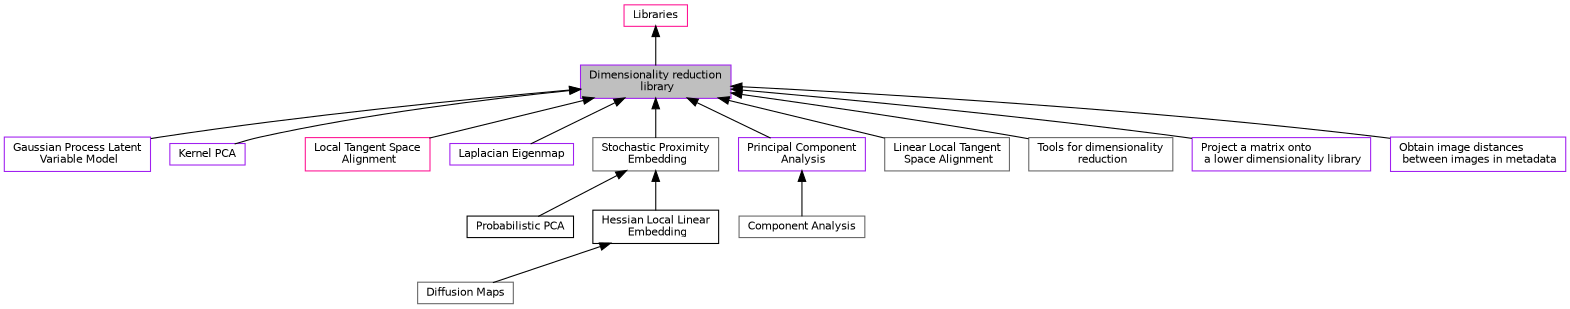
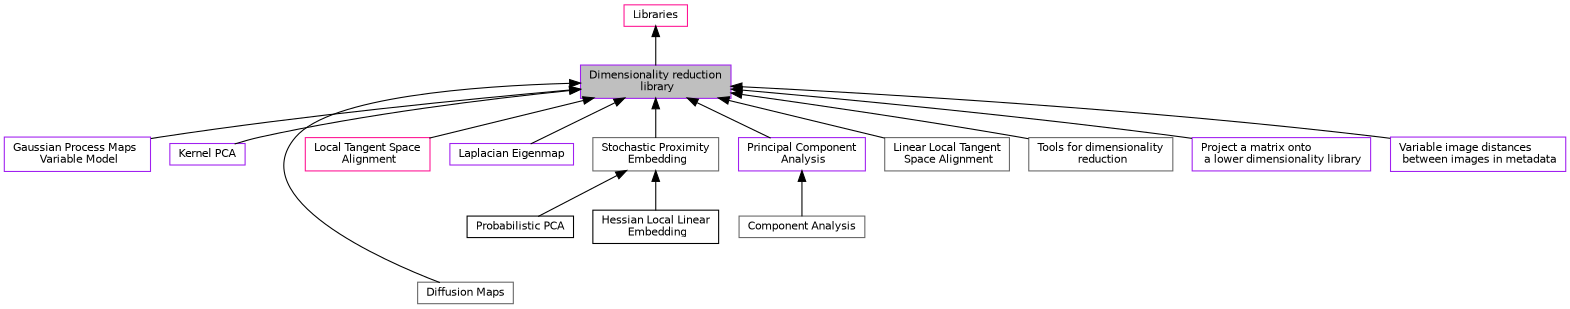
(77, 154) -> (77, 154)
(1478, 154) -> (1478, 154)
(546, 265) -> (295, 138)
